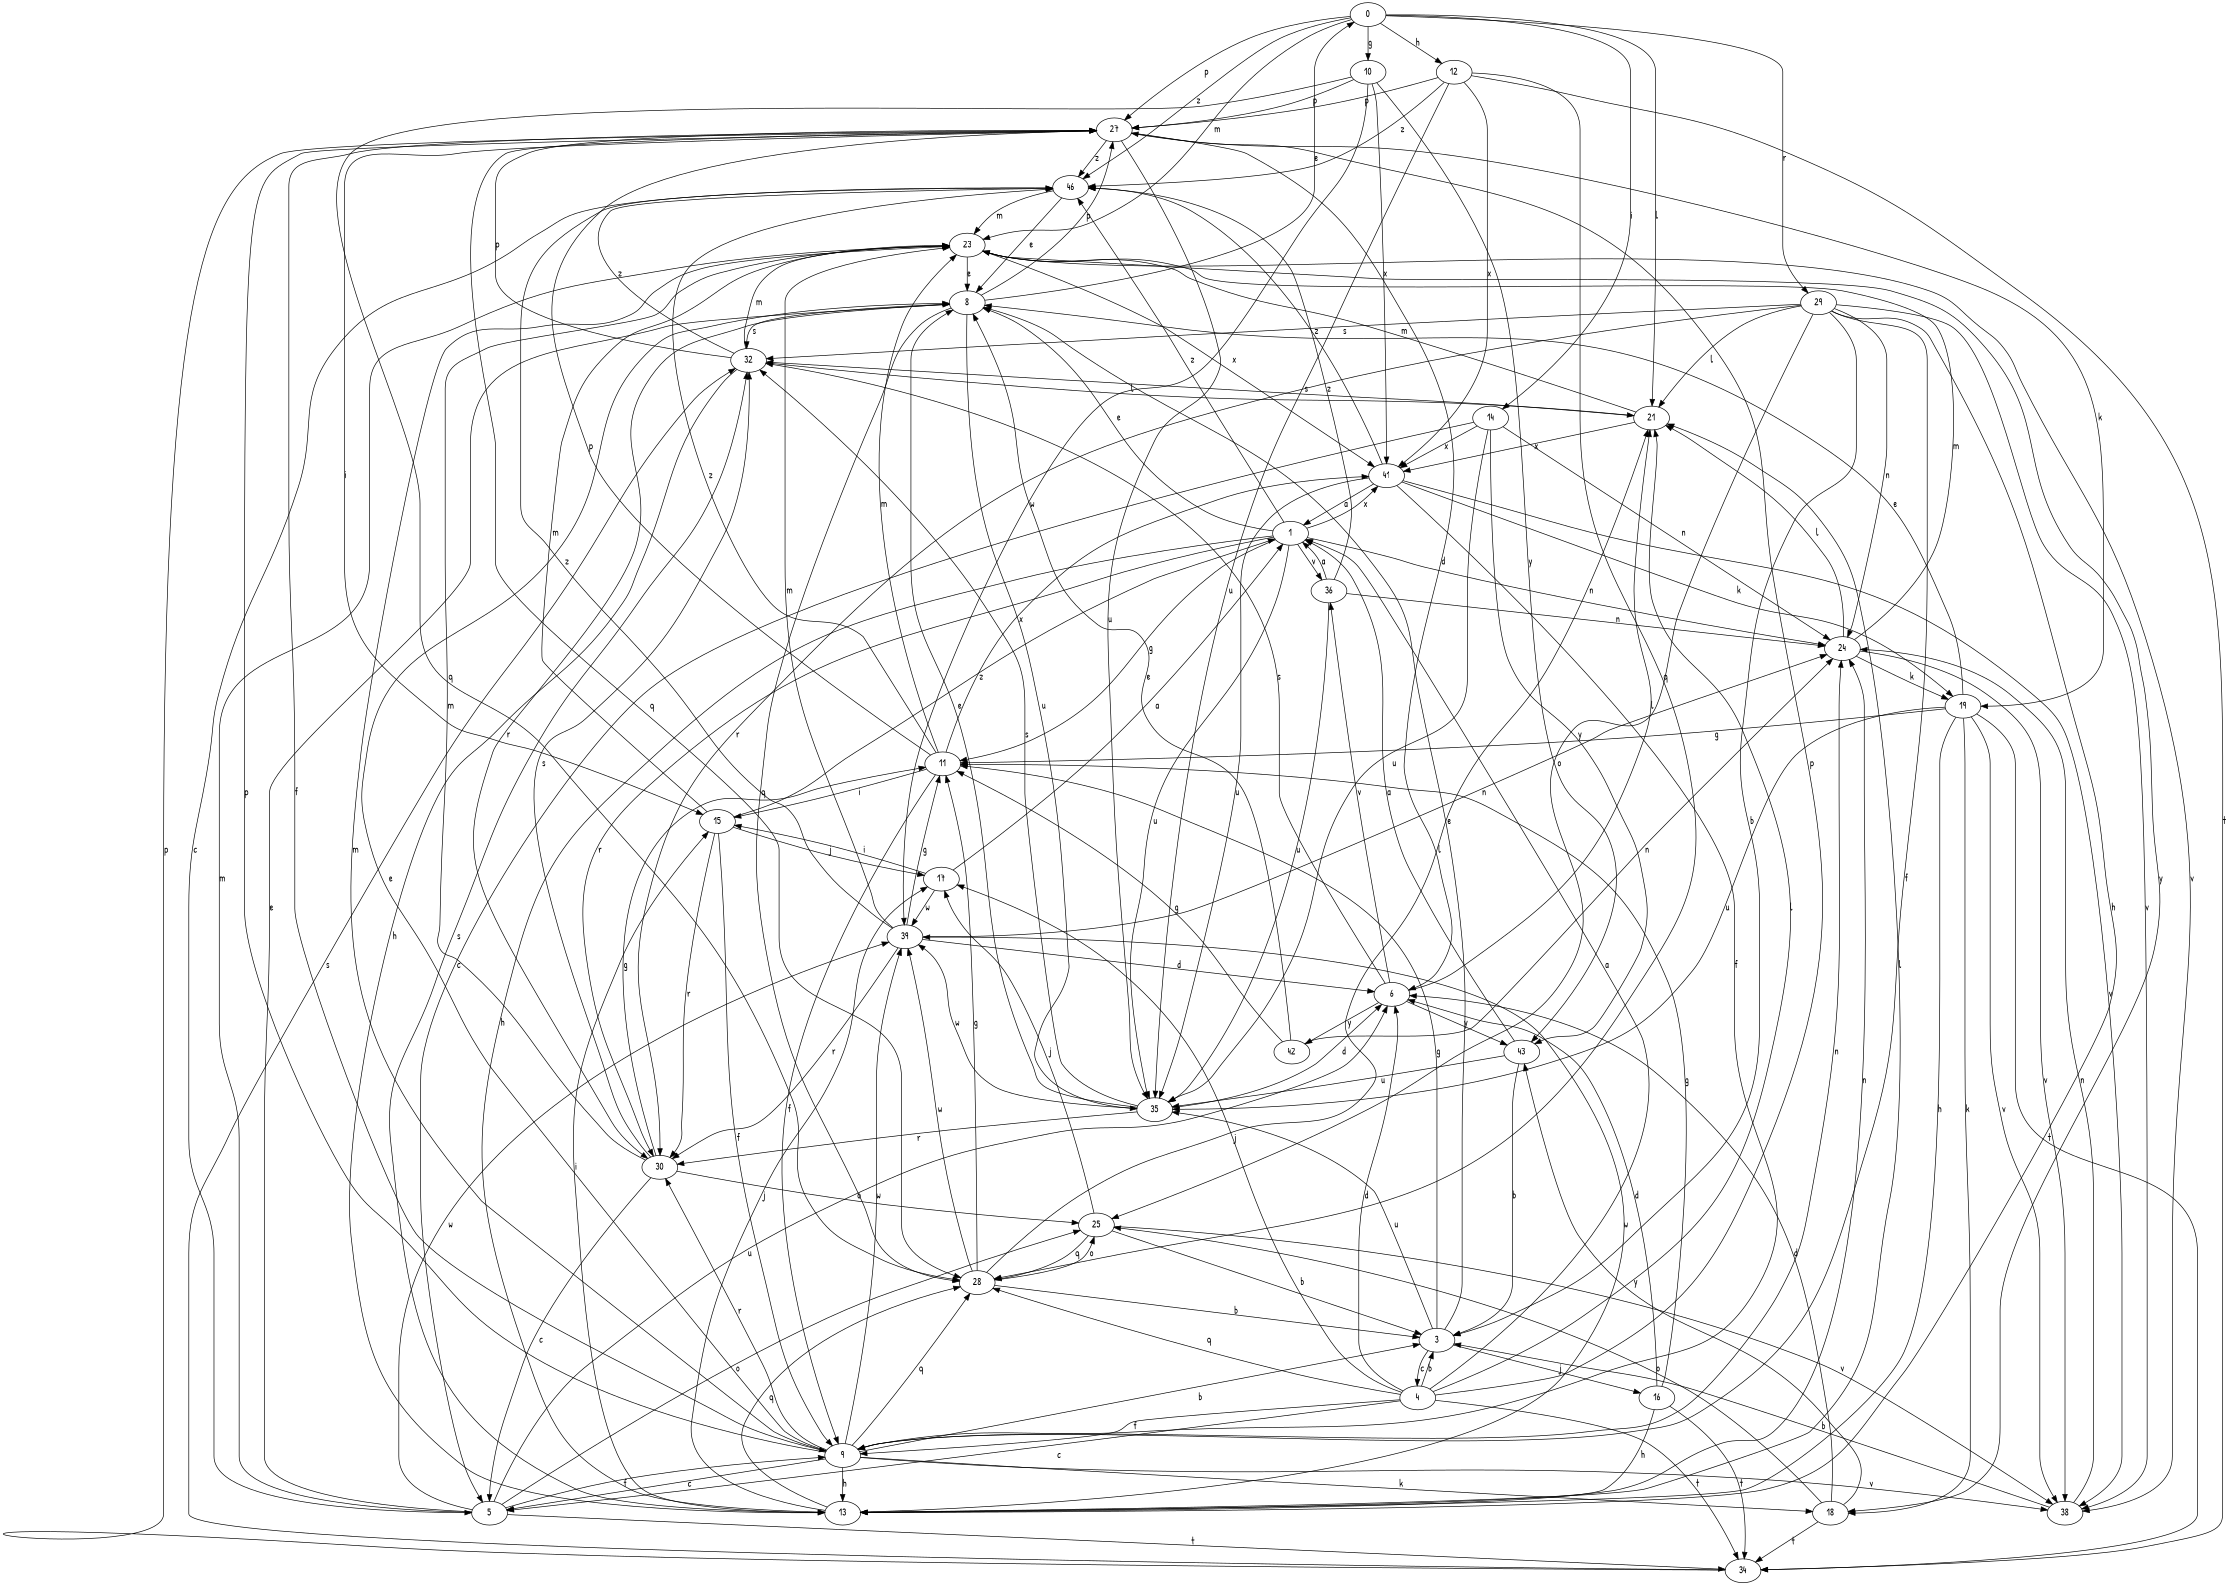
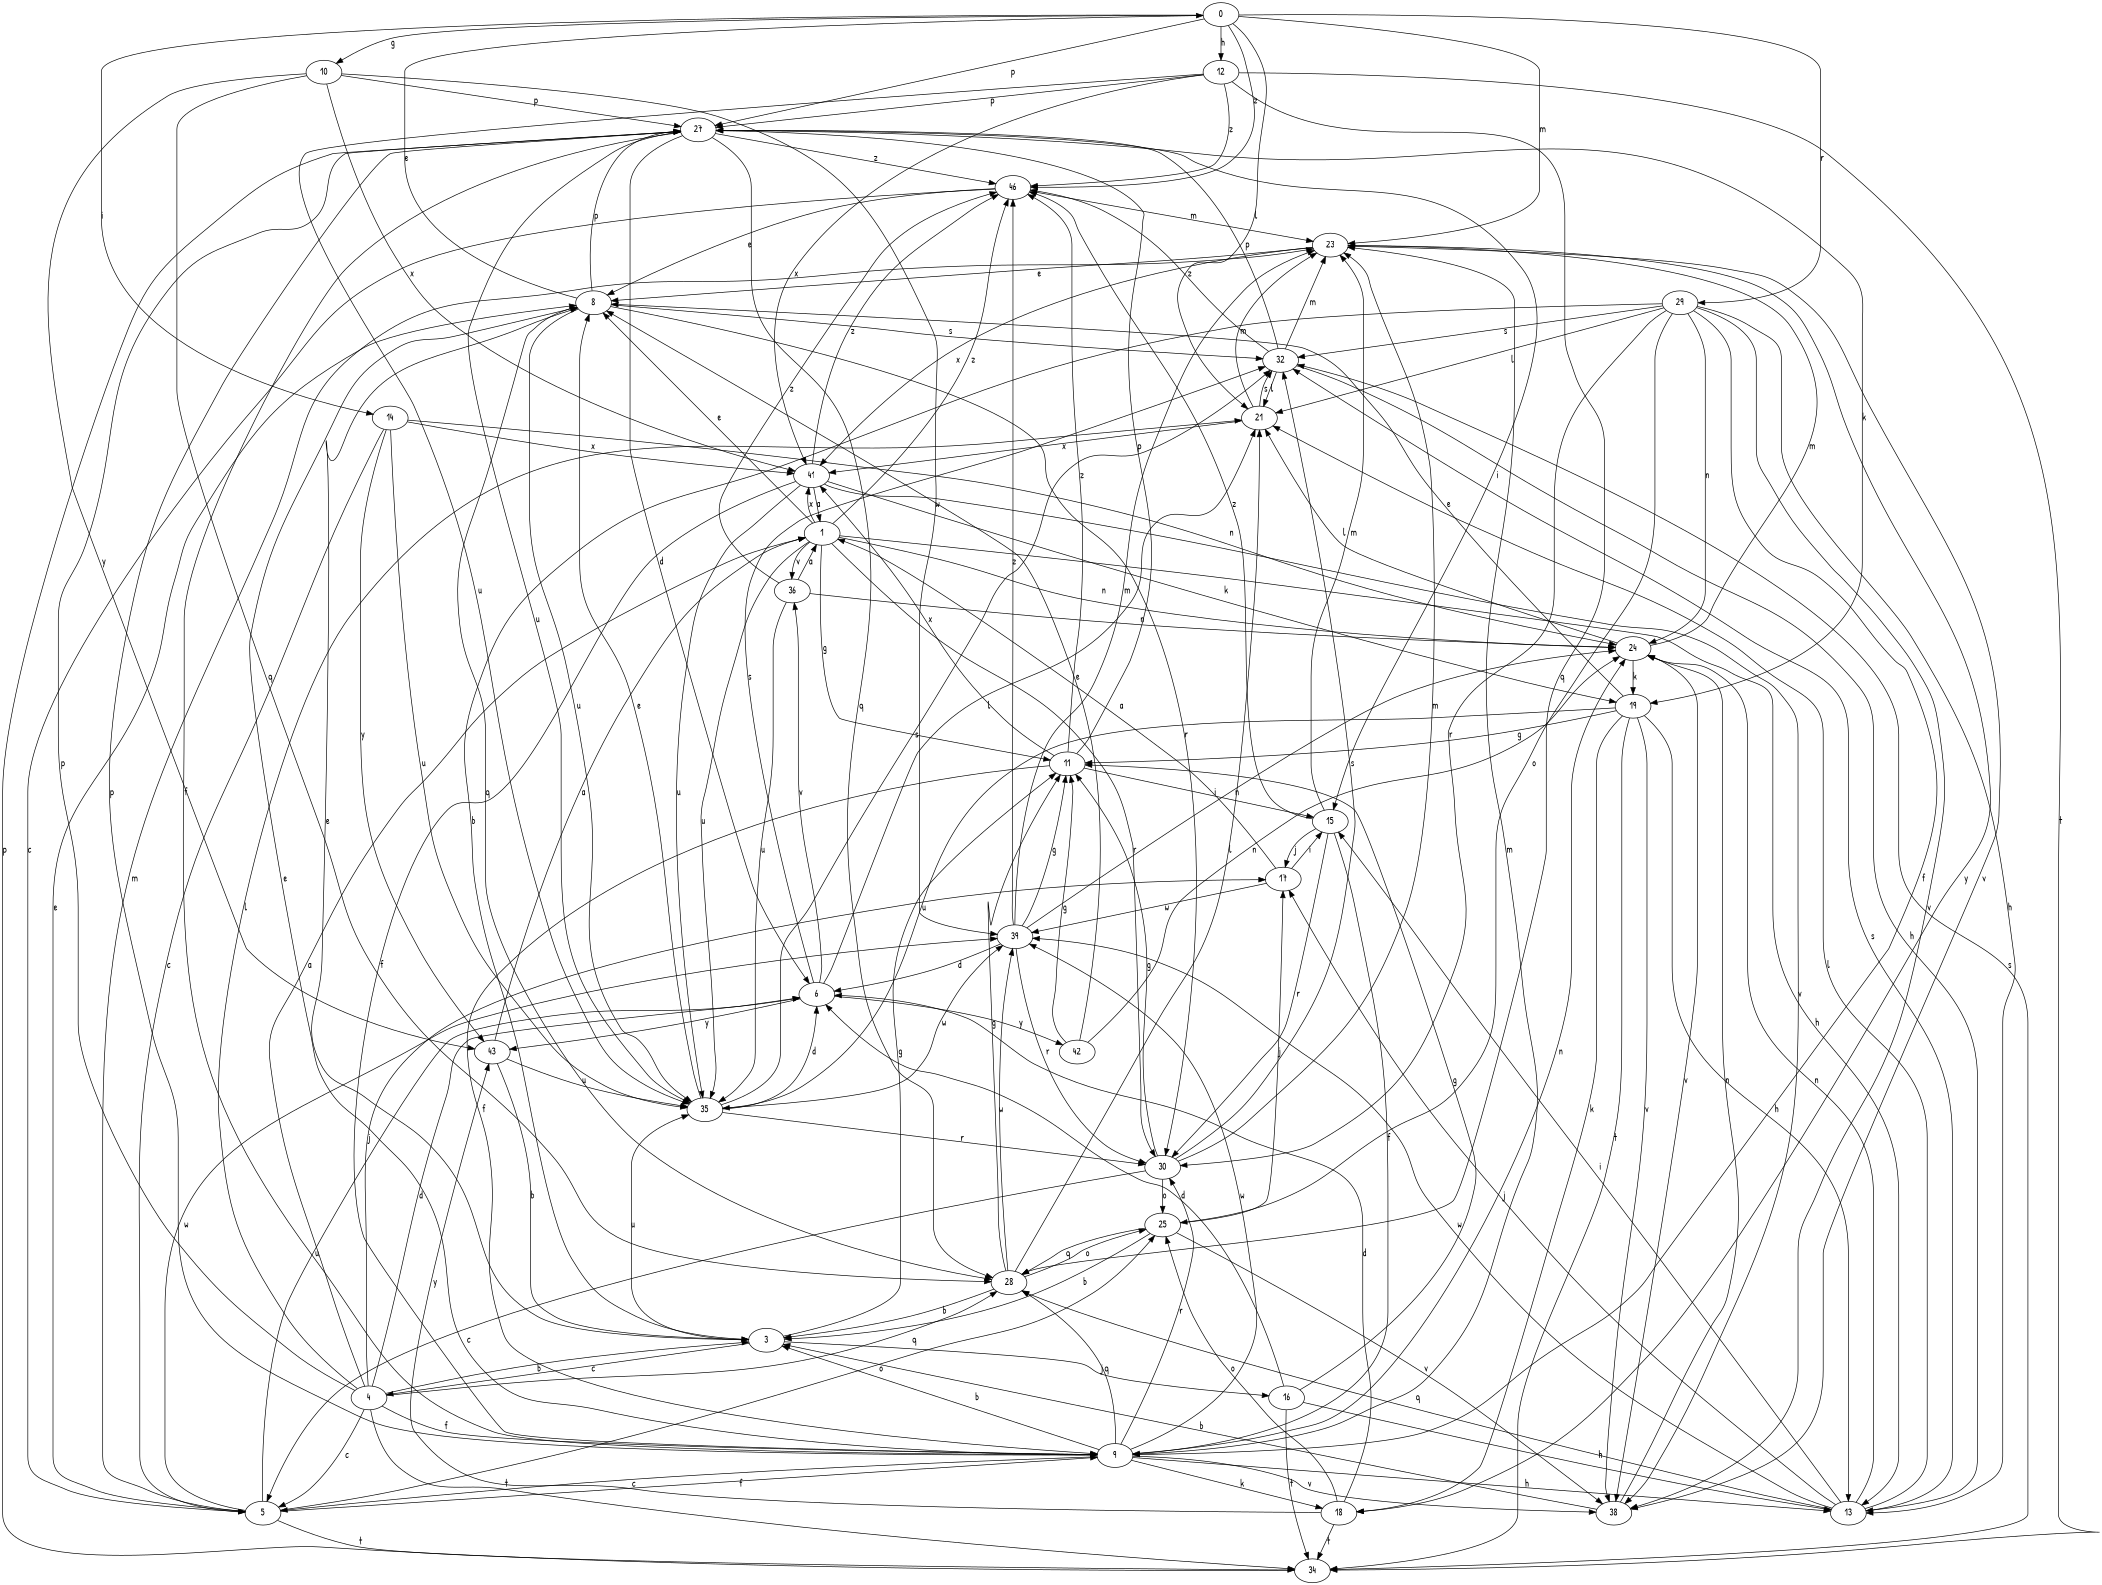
(881, 500) -> none
(993, 664) -> (1233, 509)
